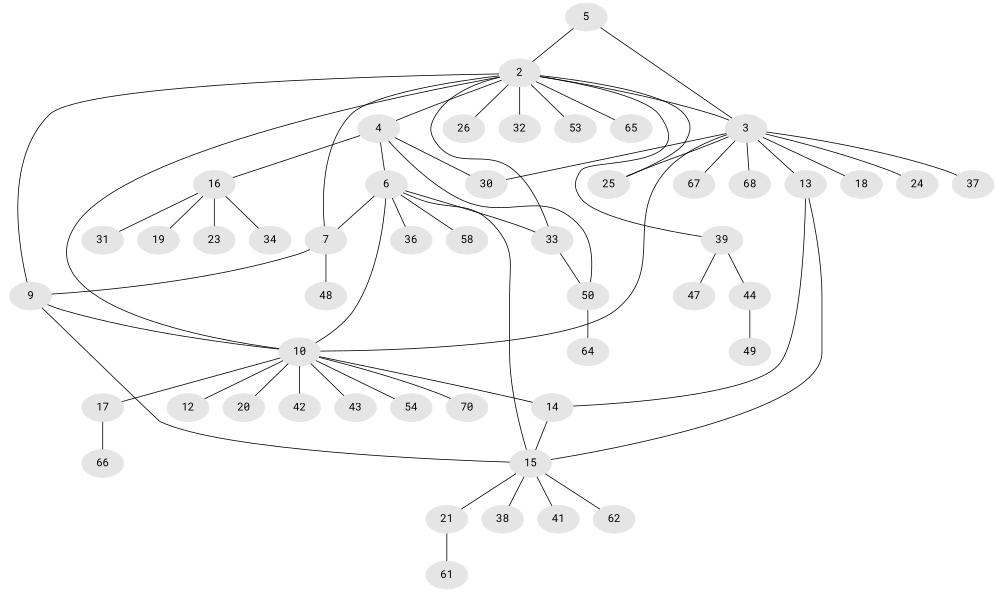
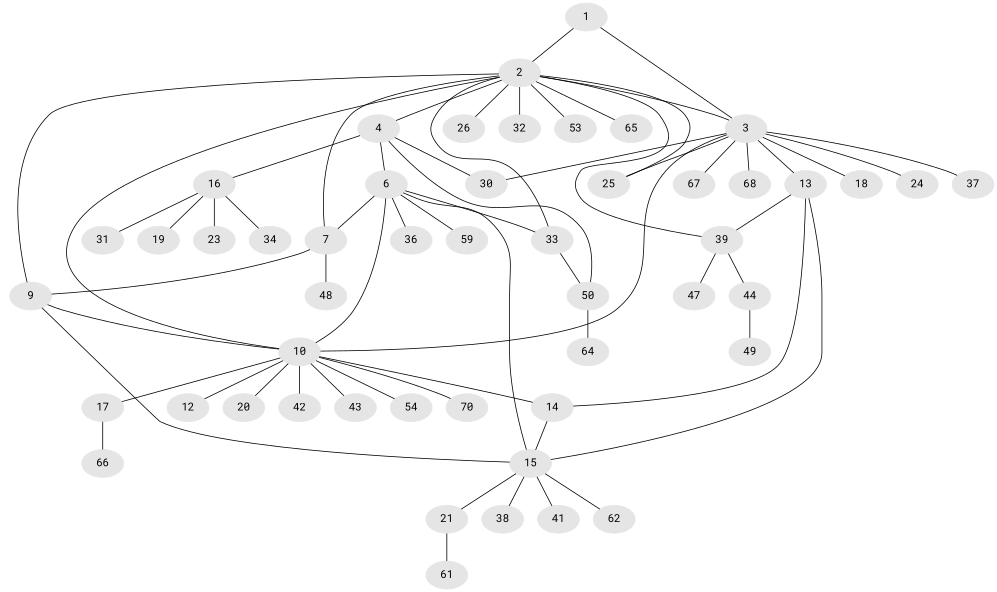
(586, 17) -> (586, 17)
none -> (764, 212)
(467, 240) -> (467, 240)
